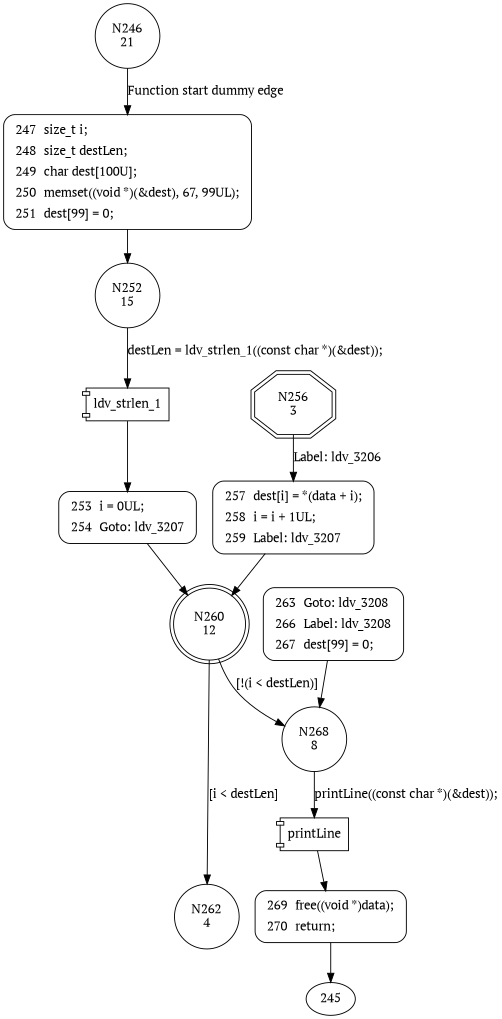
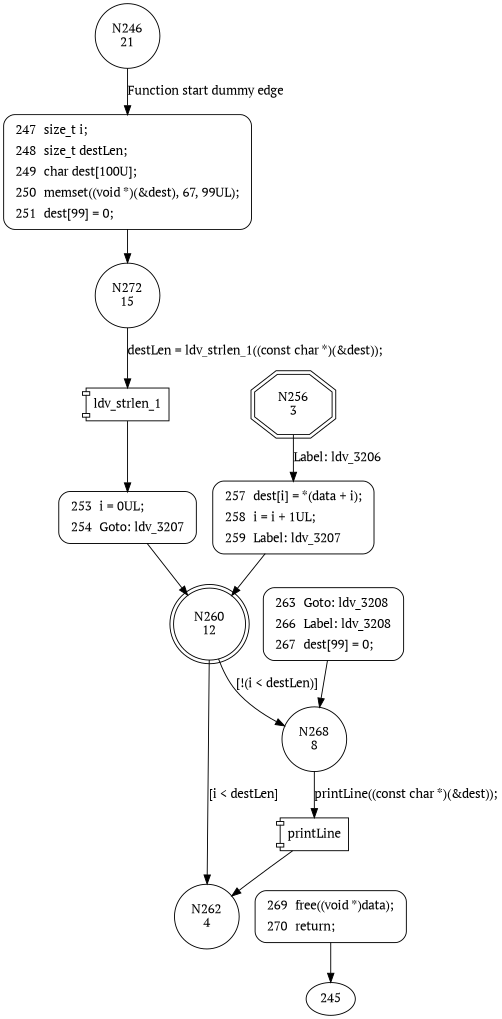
(128, 295) -> (128, 295)
(321, 866) -> (266, 870)
